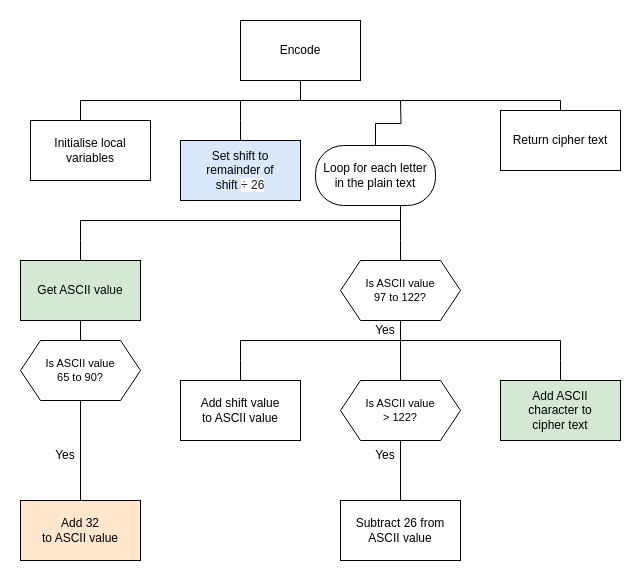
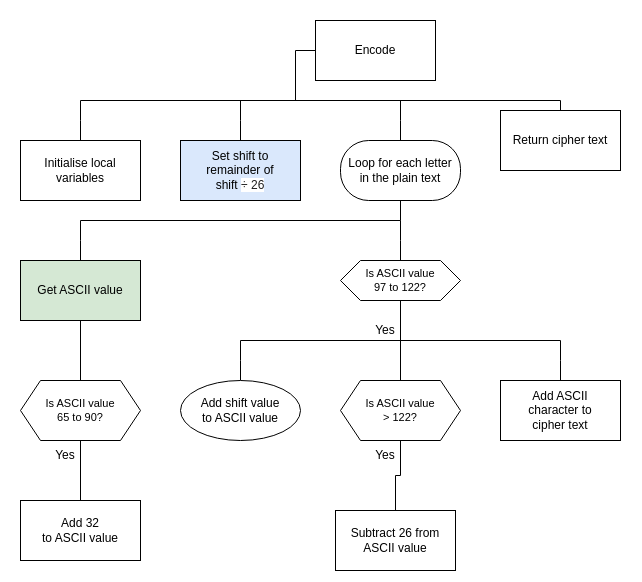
(301, 51) -> (376, 51)
(91, 151) -> (81, 171)
(376, 176) -> (401, 171)
(401, 291) -> (401, 281)
(81, 371) -> (81, 411)
(241, 411) -> (241, 411)
(561, 411) -> (561, 411)
(81, 531) -> (81, 531)
(401, 531) -> (396, 541)
